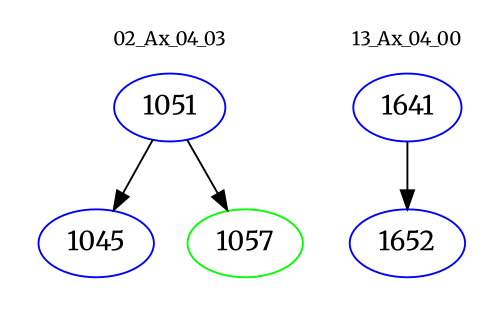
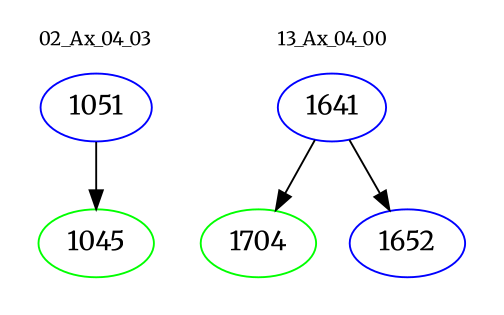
(96, 243) -> (96, 243)
(245, 243) -> none
none -> (258, 243)
